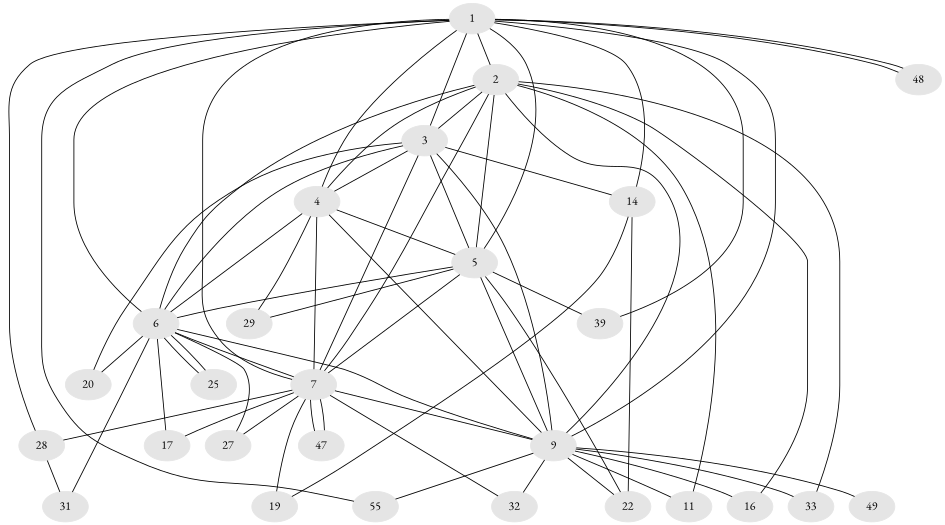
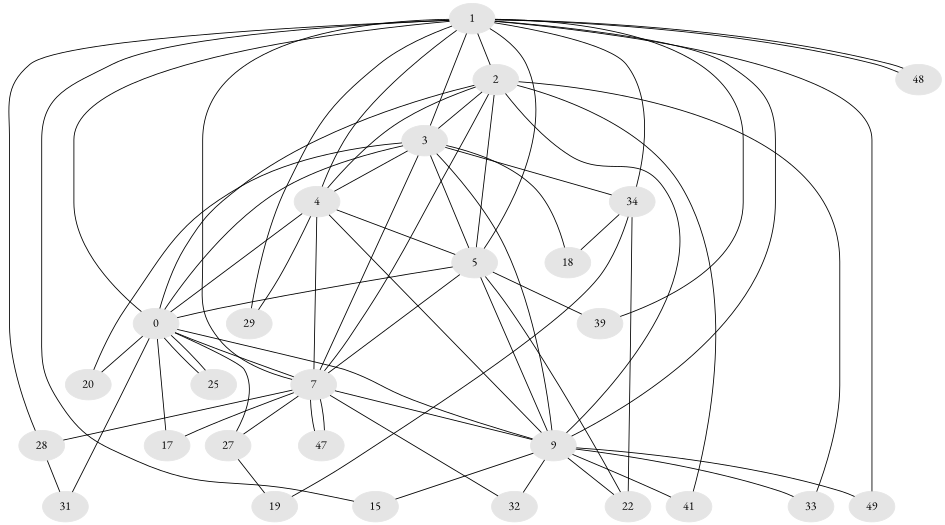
none -> (860, 113)
(632, 202) -> (632, 202)
none -> (568, 263)
(362, 293) -> (317, 130)
(156, 324) -> (156, 324)
(287, 444) -> (251, 476)
(376, 507) -> (376, 507)
(689, 507) -> (689, 507)
(750, 507) -> none
